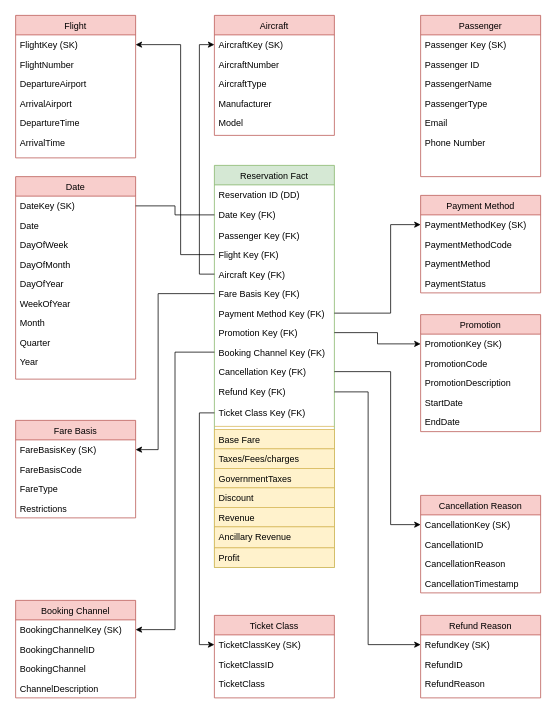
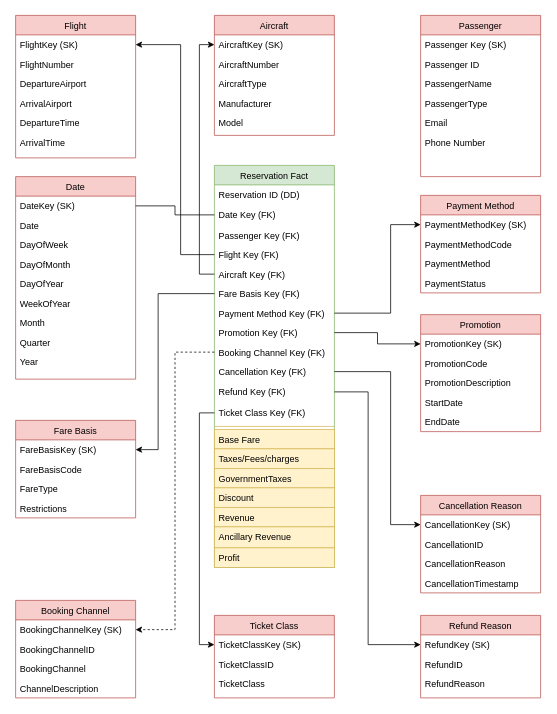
(175, 489) -> (175, 489)
